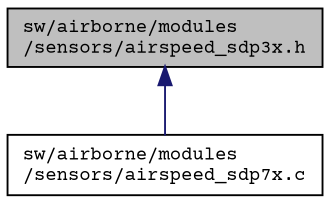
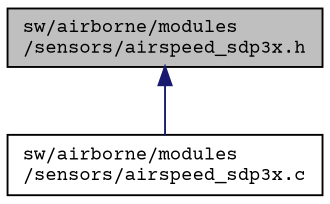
(165, 165) -> (165, 165)
